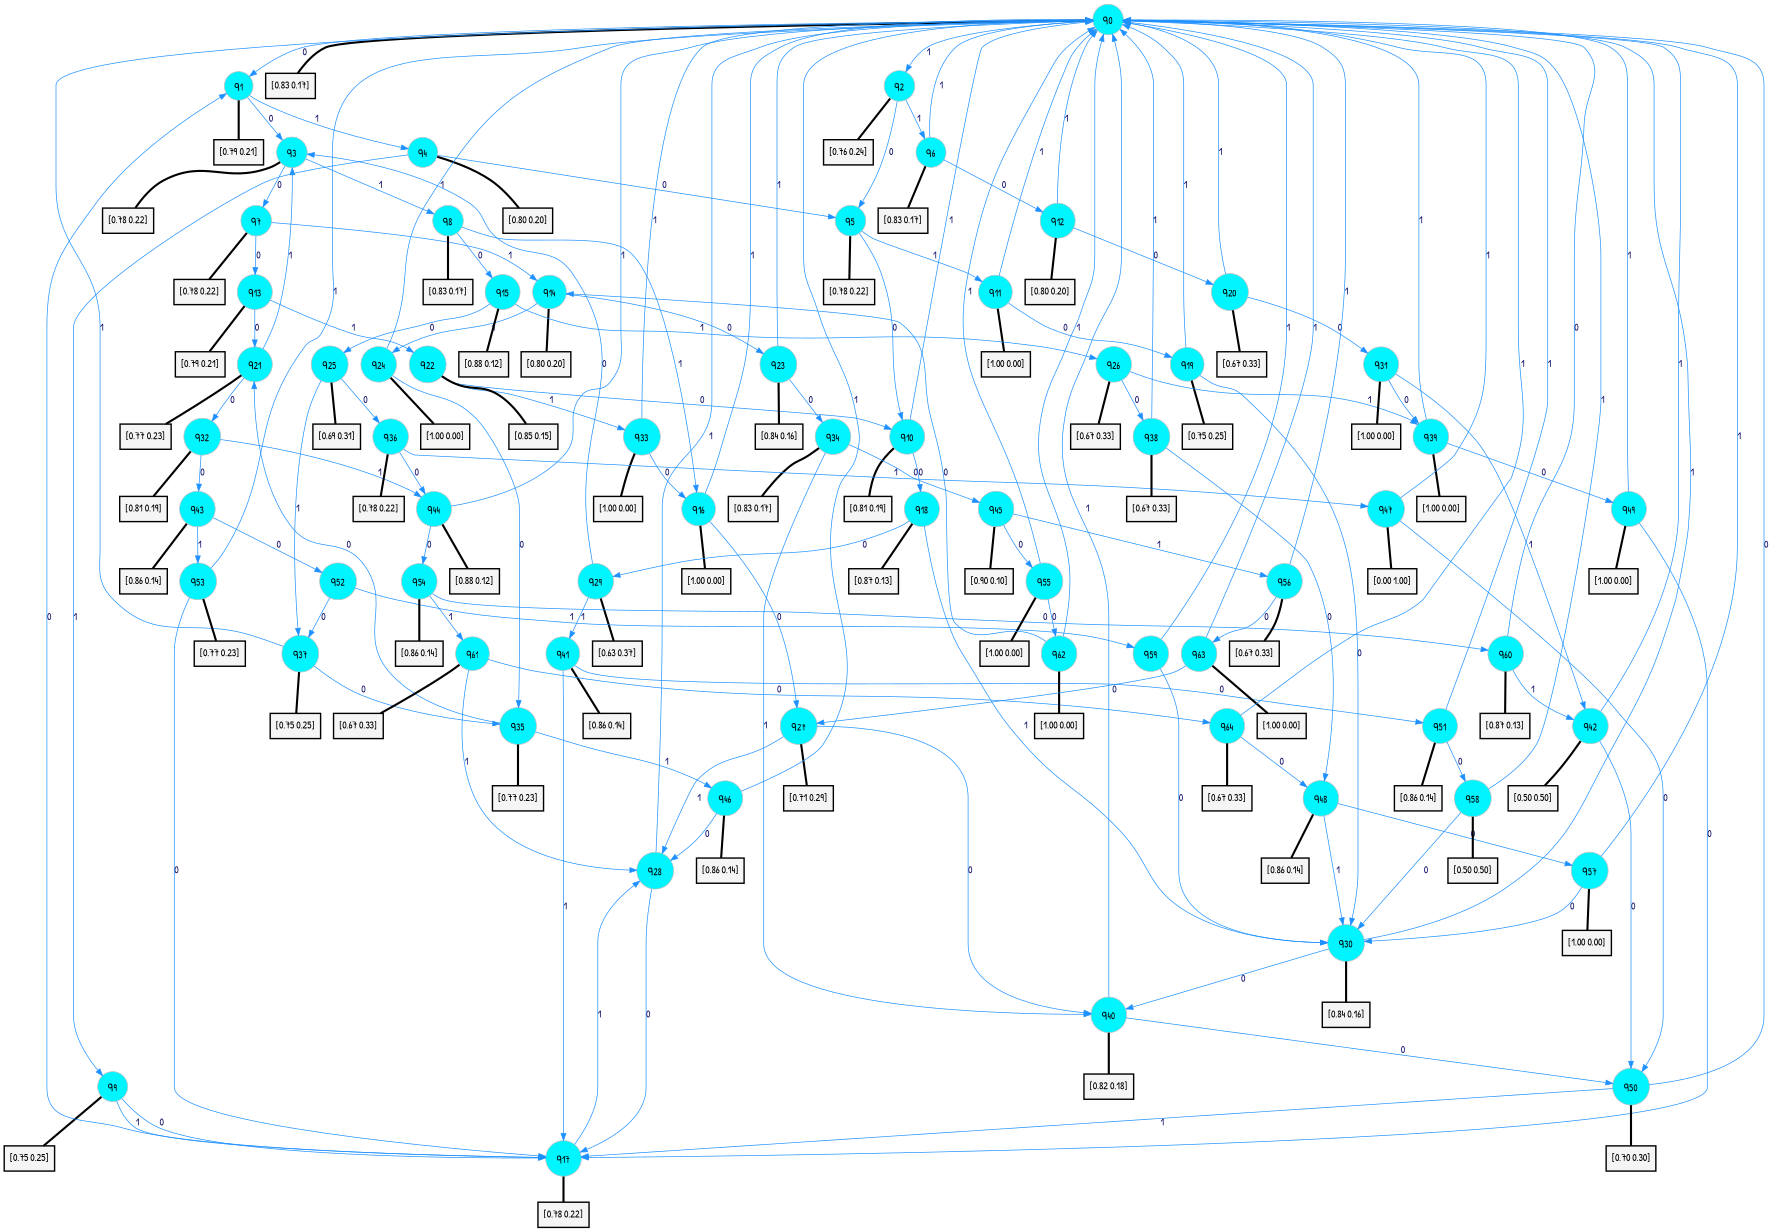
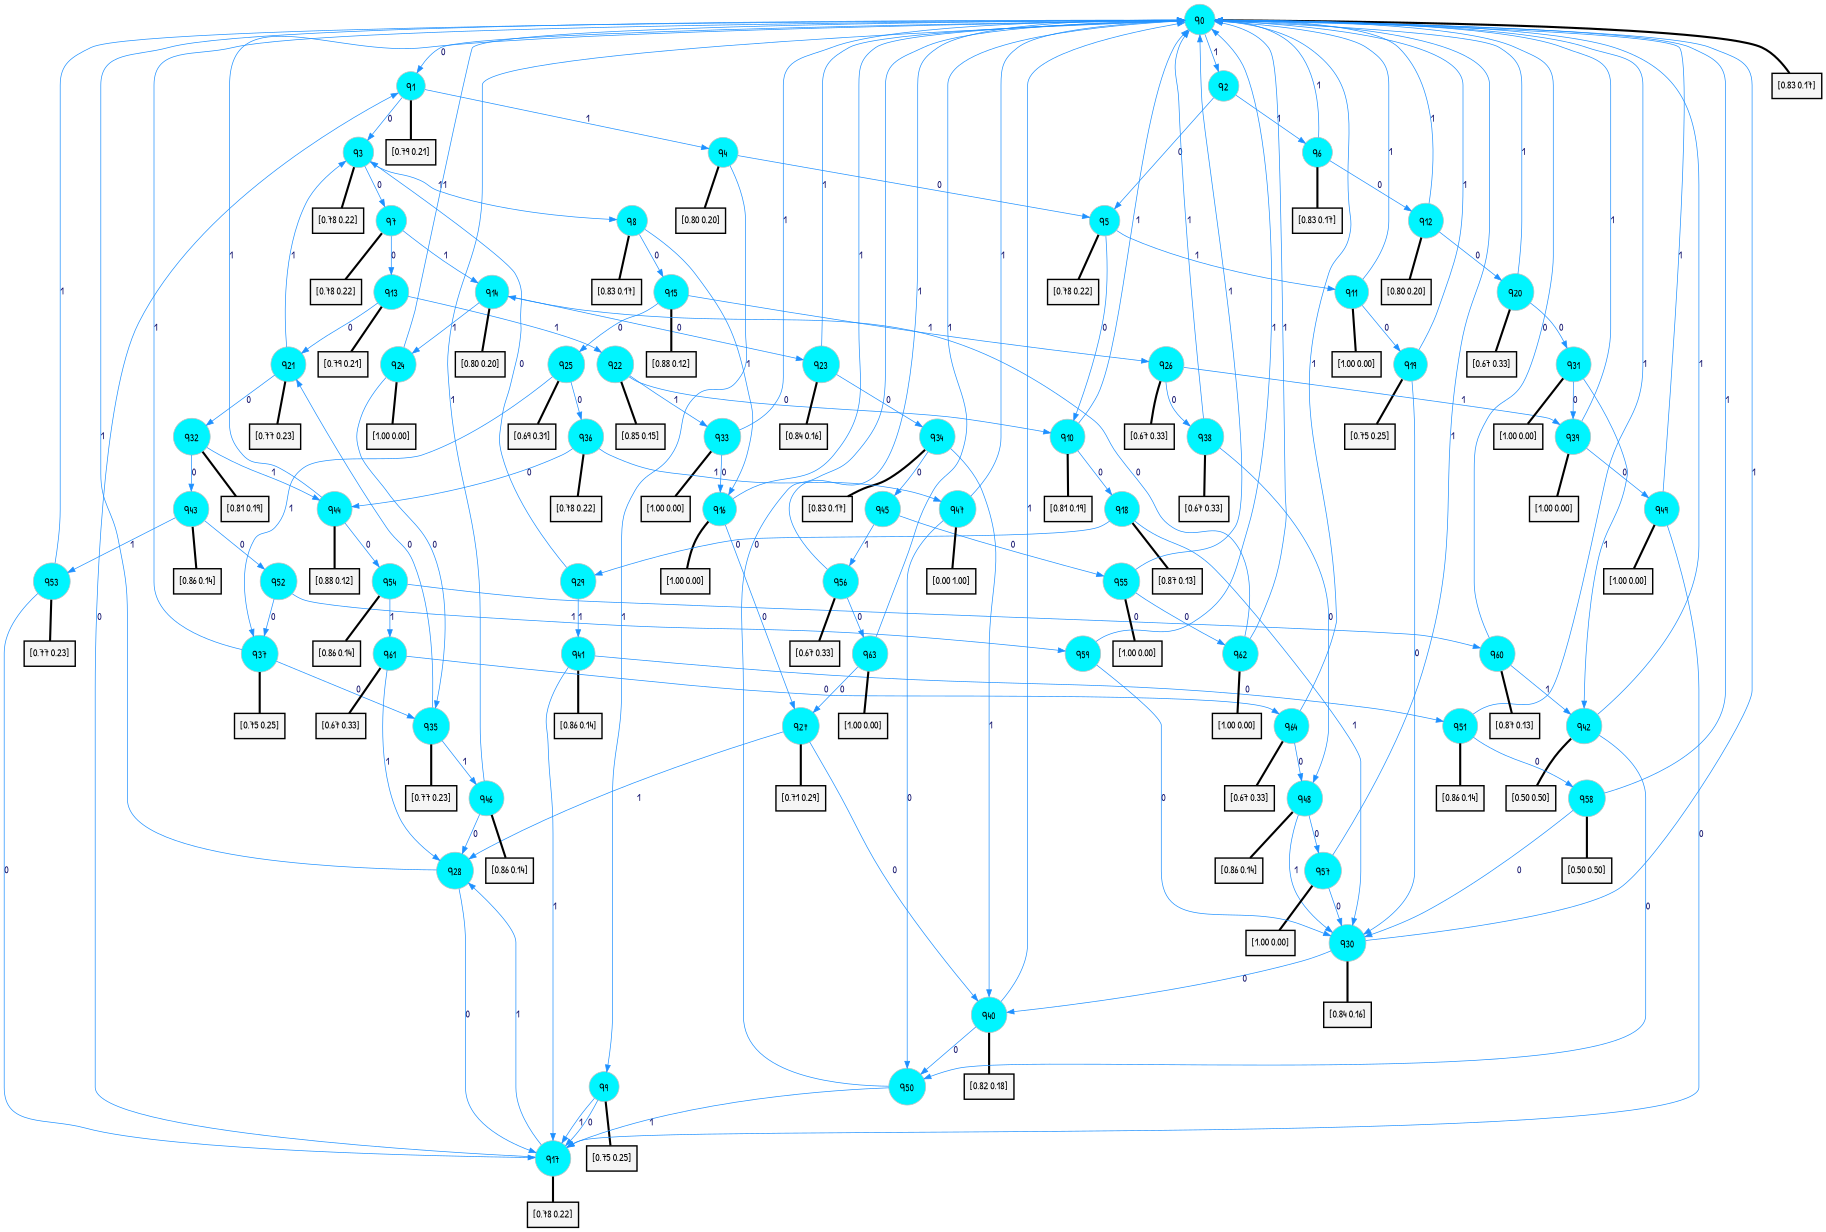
(848, 152) -> none
(989, 581) -> none
(617, 654) -> none
(1631, 1158) -> none
